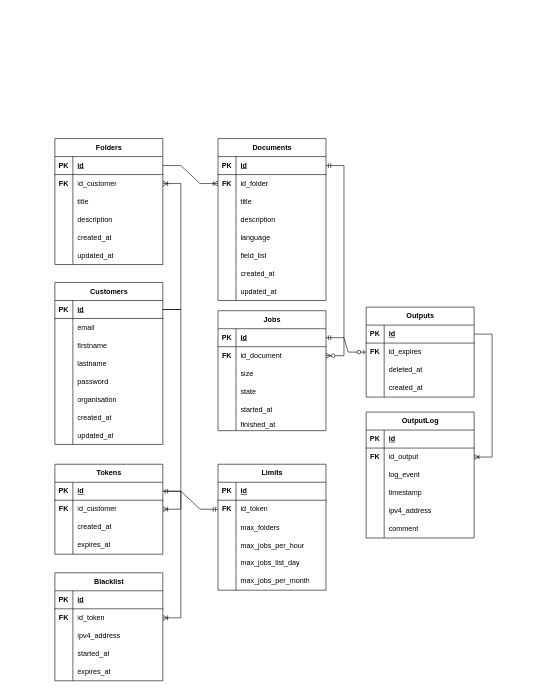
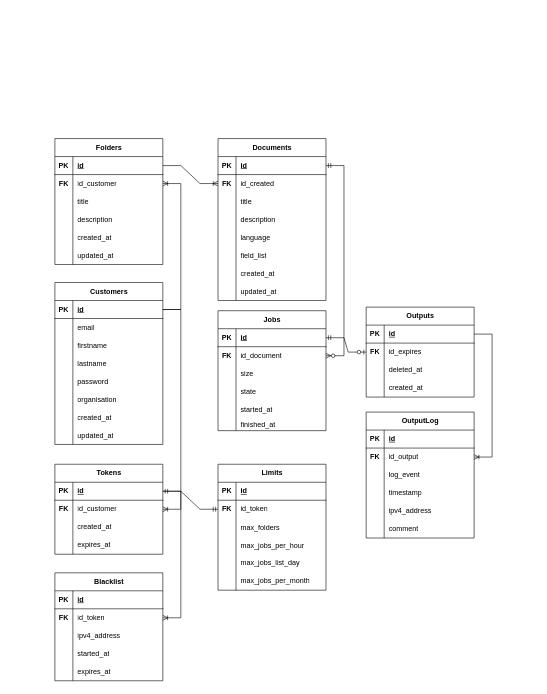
(257, 183) -> (260, 183)
